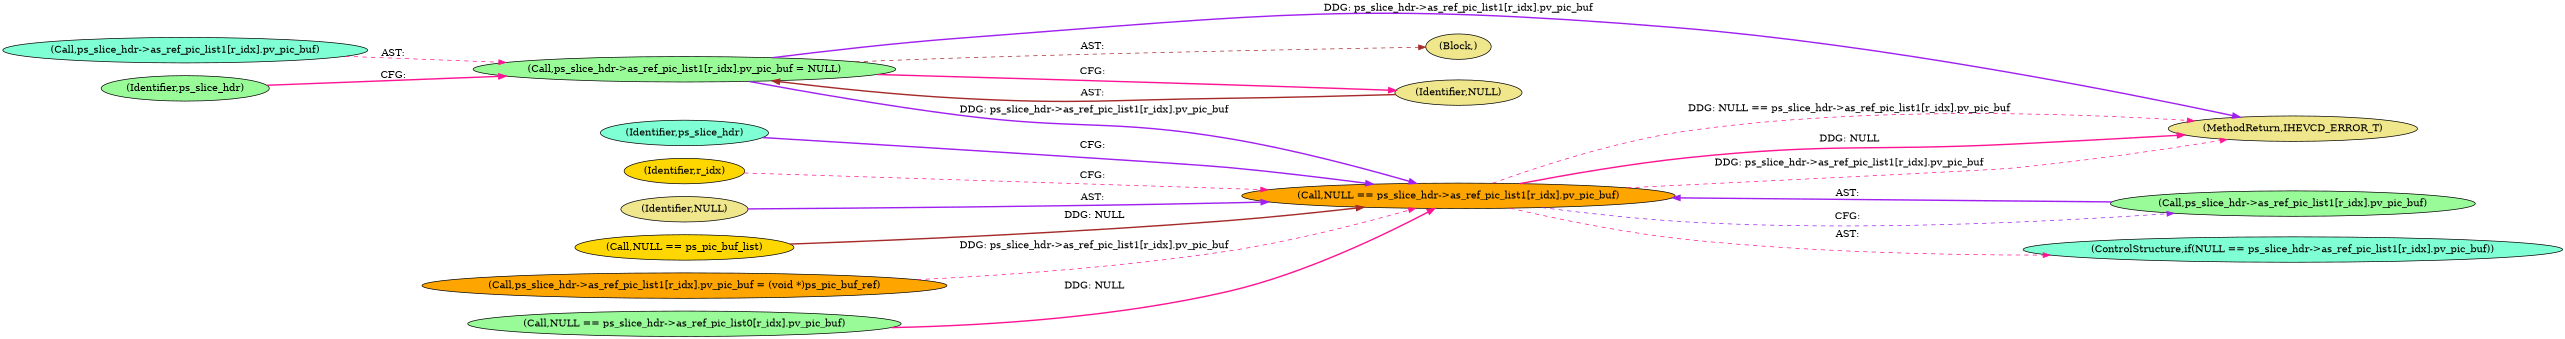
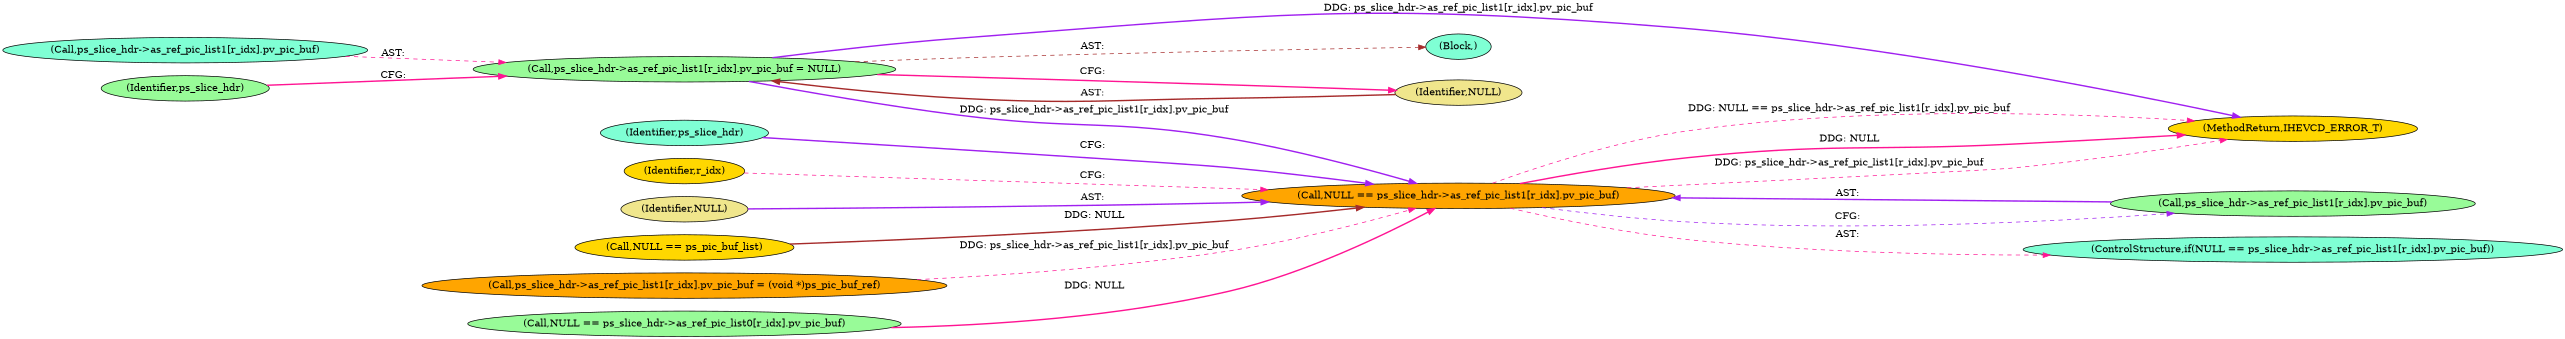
(1458, 47) -> (1458, 47)
(2293, 129) -> (2293, 129)
